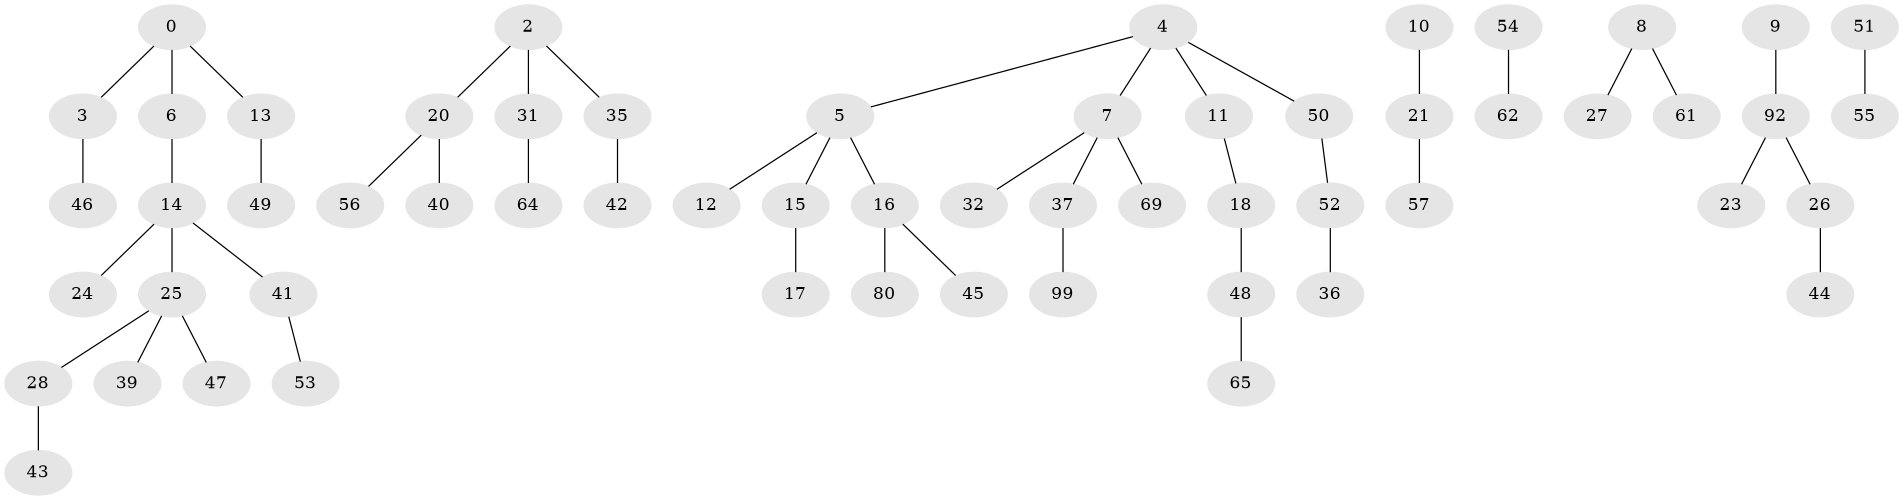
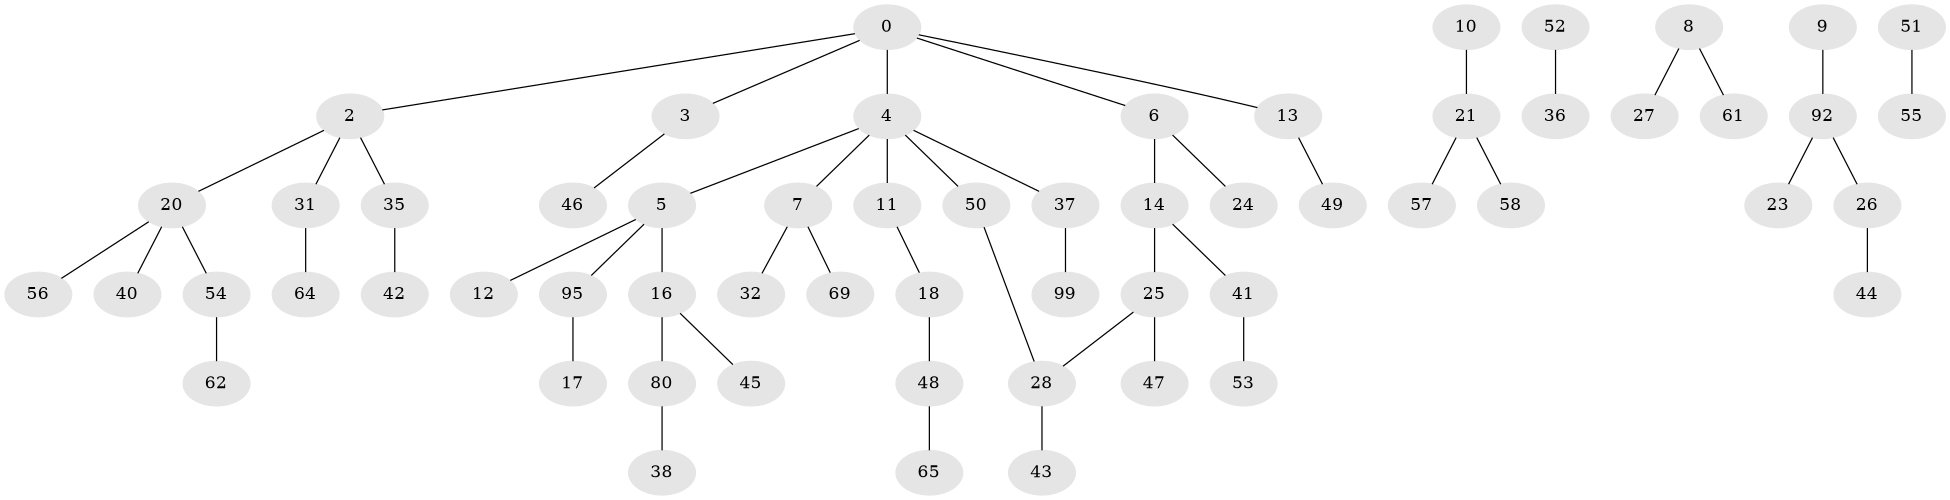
none -> (619, 72)
none -> (887, 72)
(1085, 161) -> (976, 161)
(1325, 161) -> (1009, 294)
(796, 205) -> (573, 295)
none -> (1511, 205)
(128, 250) -> (1199, 161)
none -> (194, 250)
(127, 384) -> none
none -> (662, 473)
